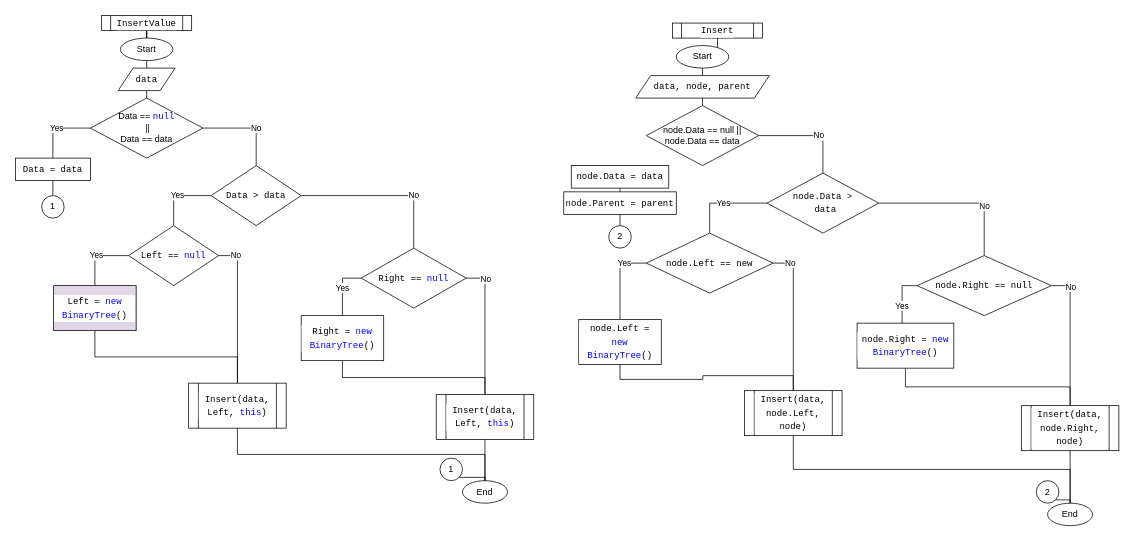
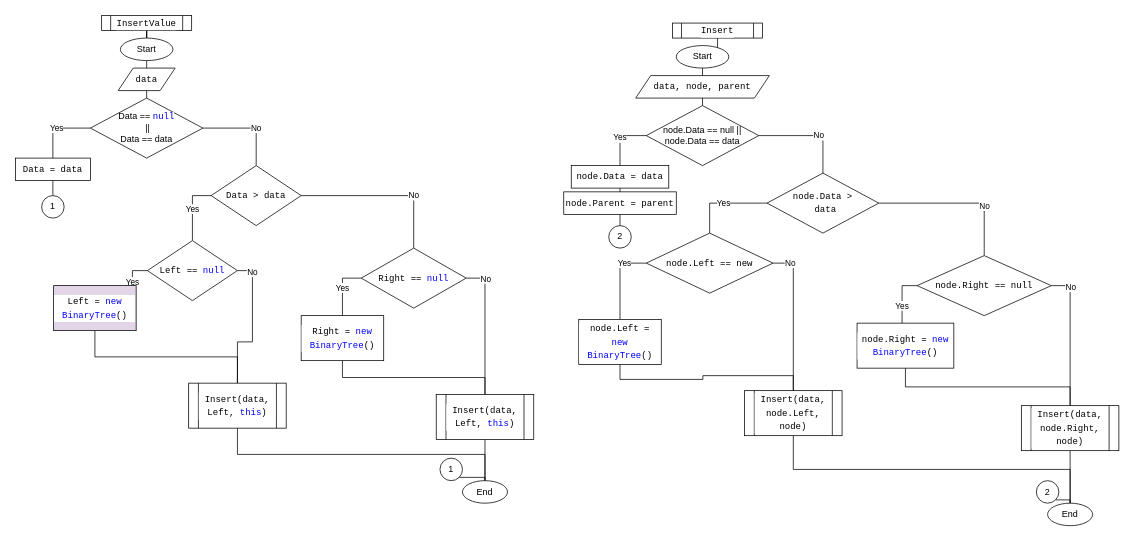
none -> (620, 137)
(174, 255) -> (192, 270)
